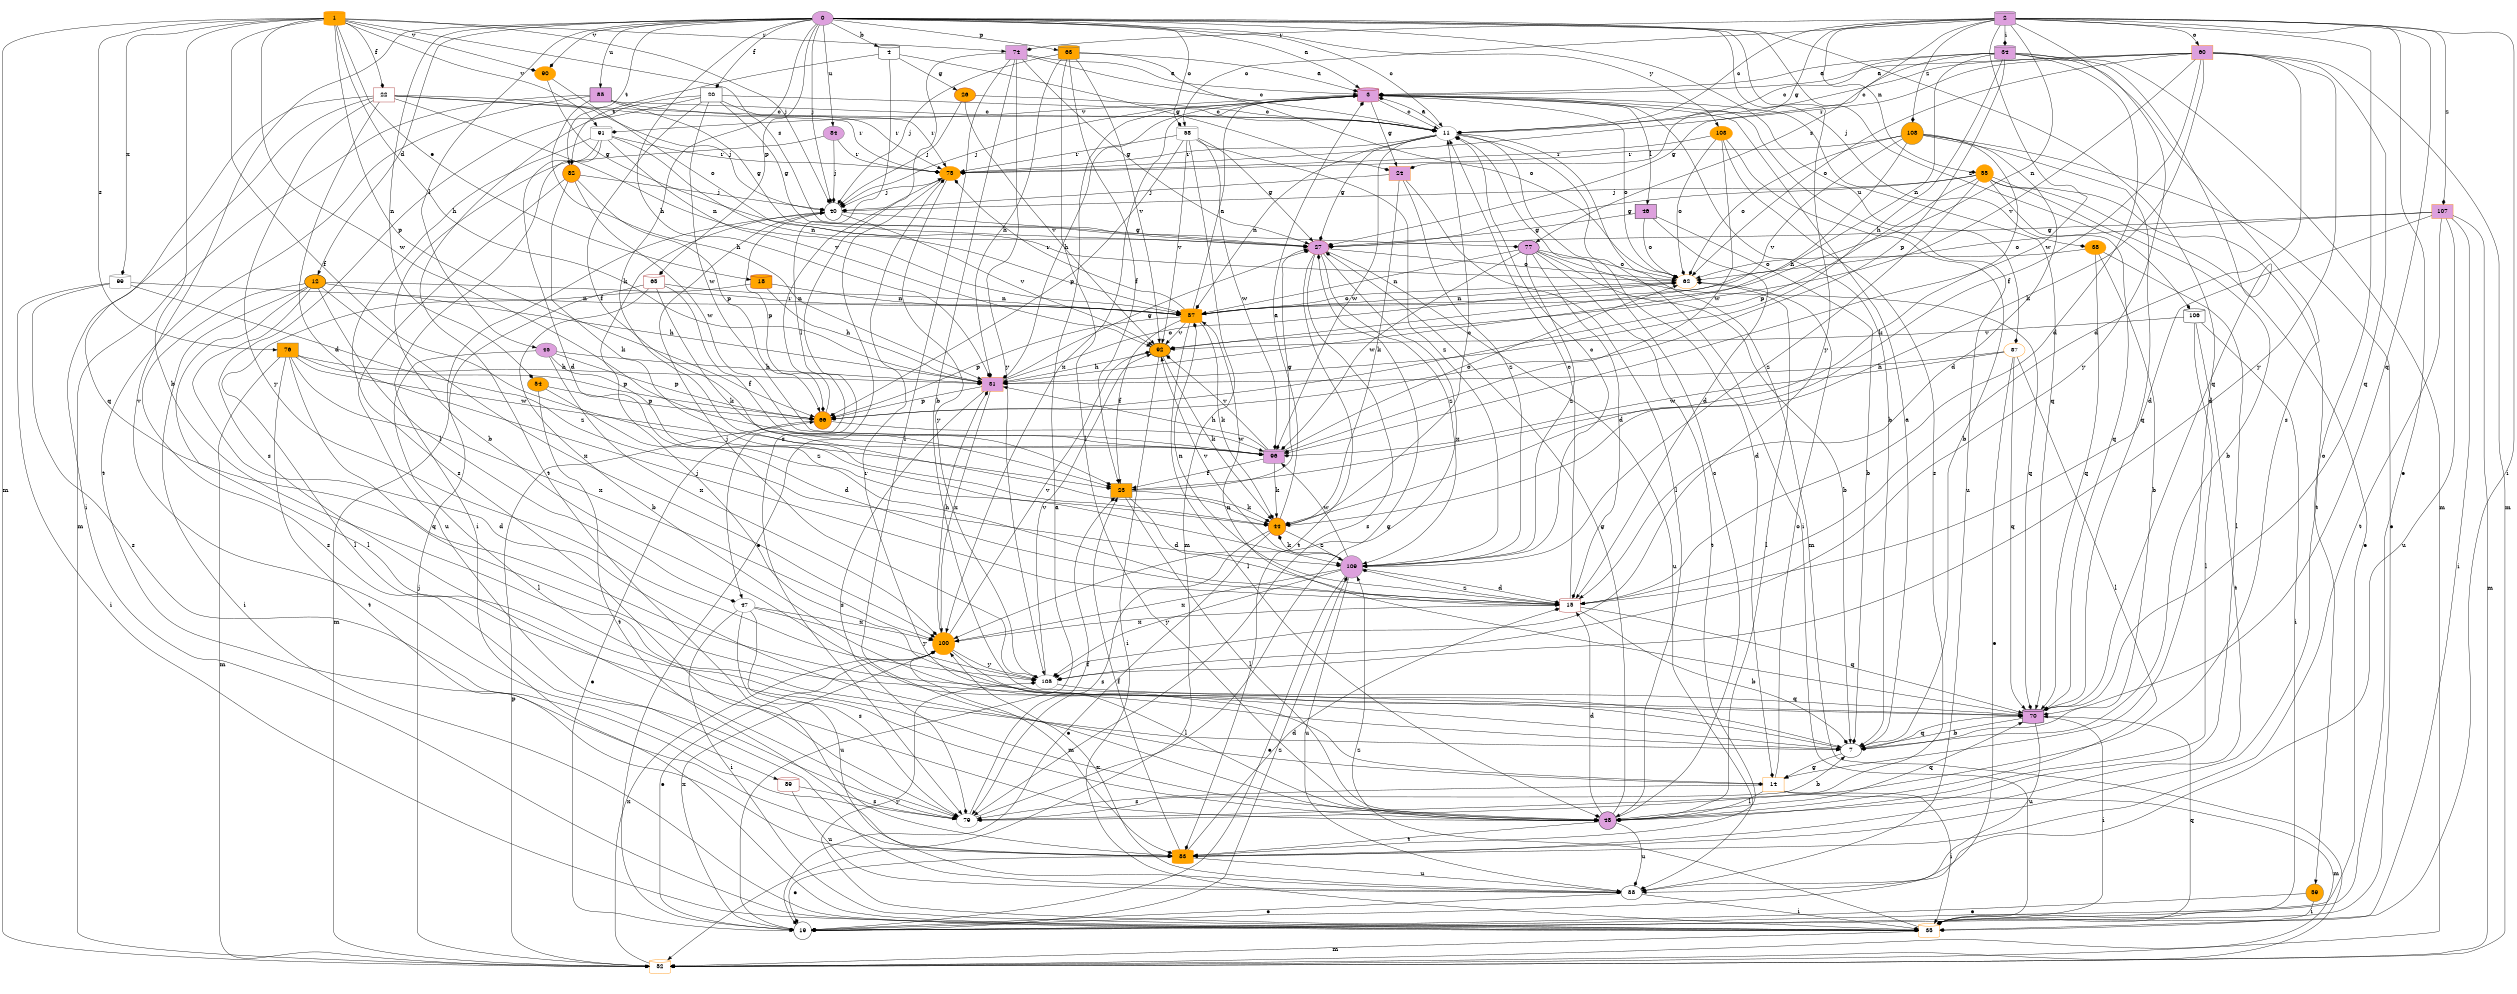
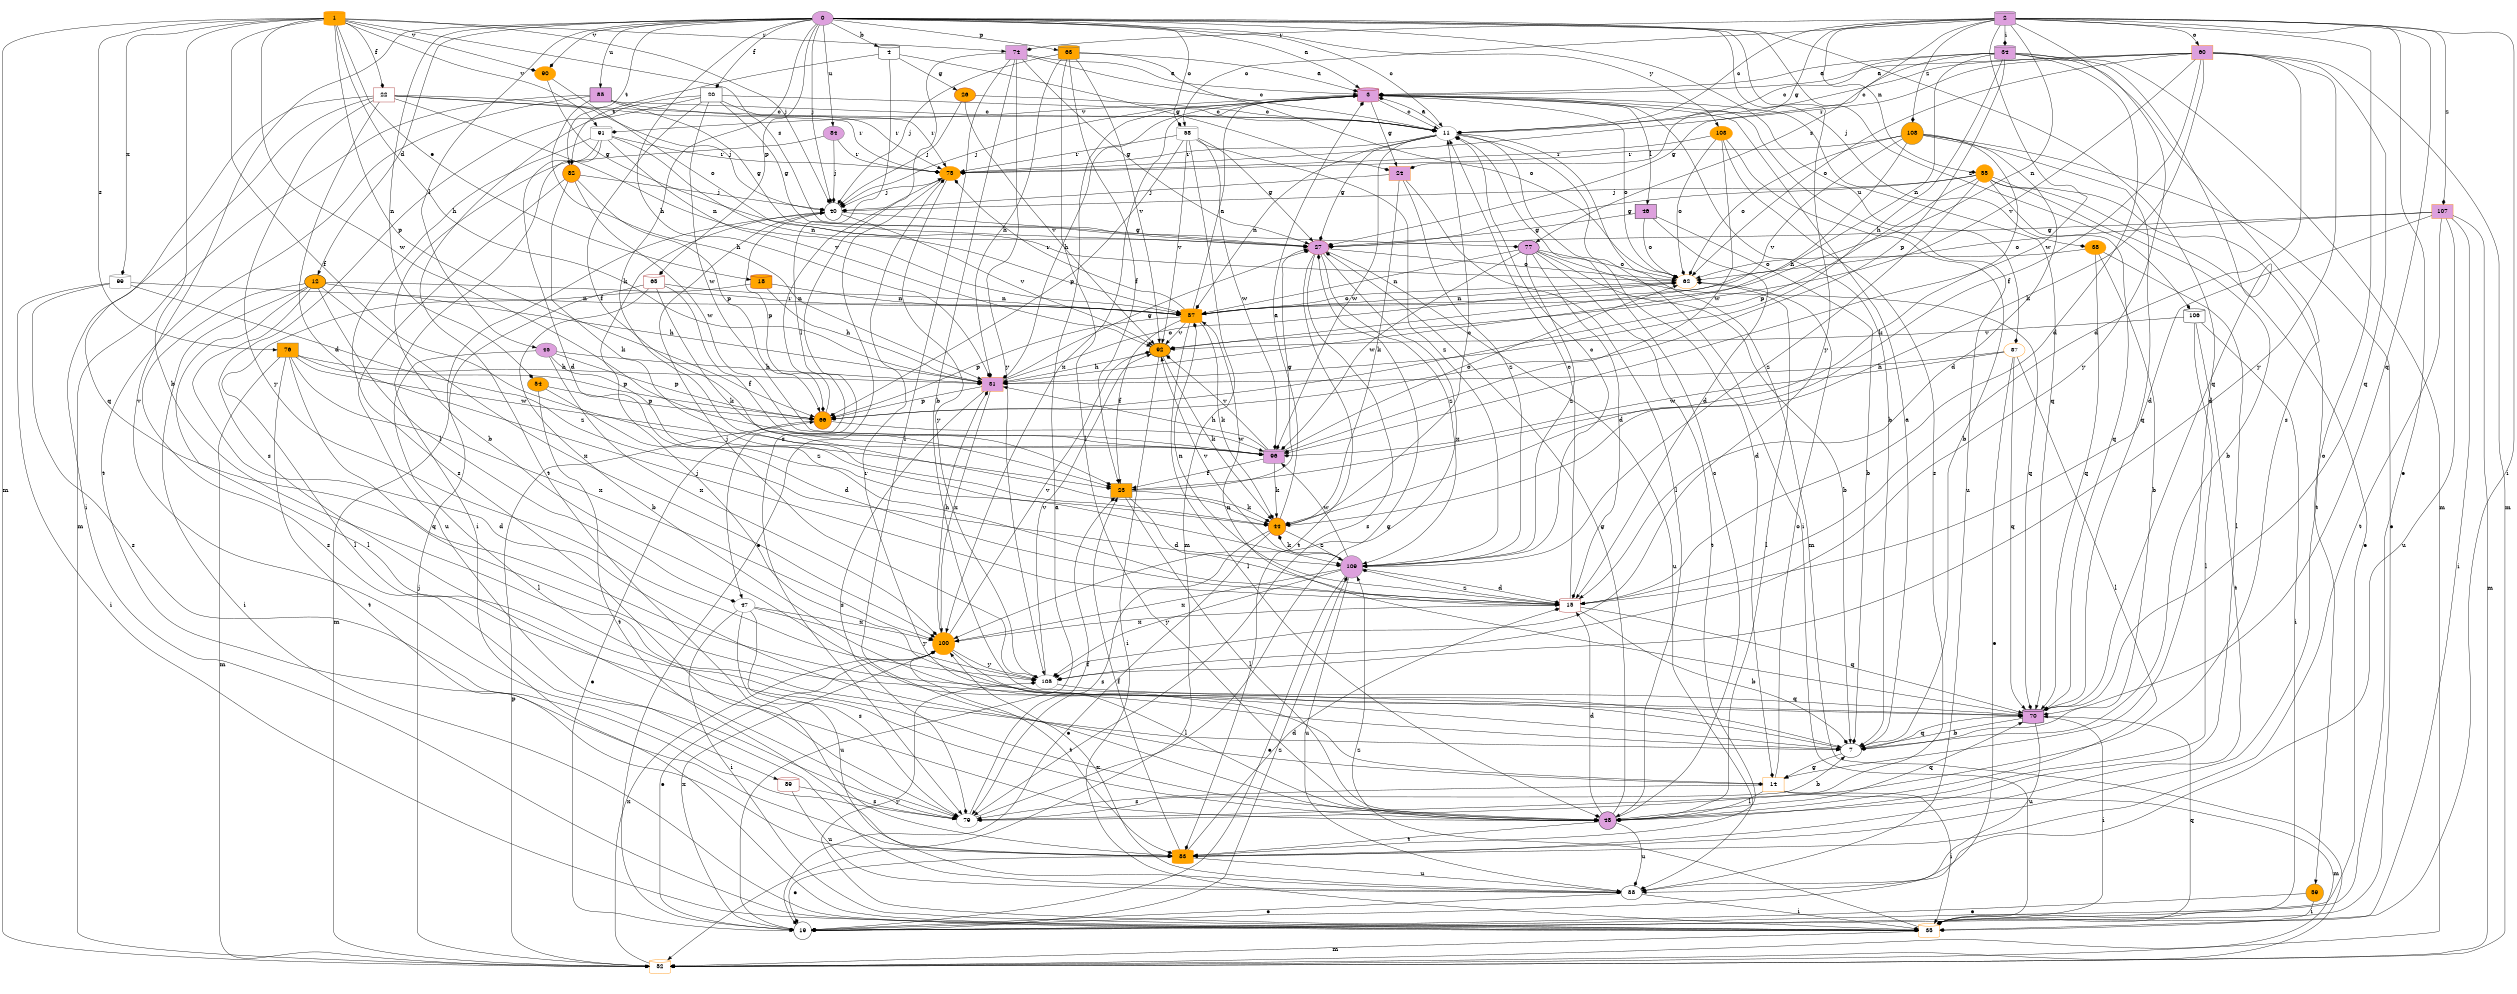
(1071, 750) -> (1071, 750)
